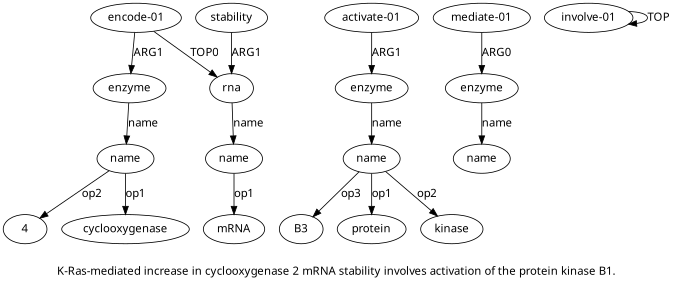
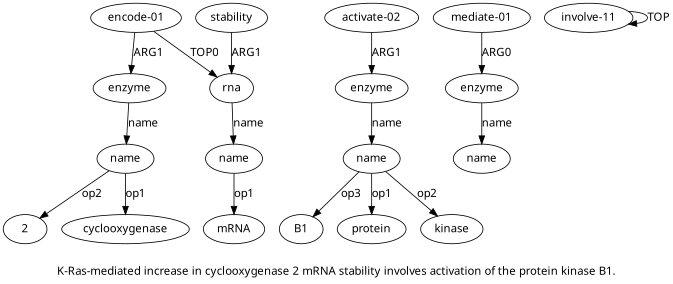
(372, 18) -> (372, 18)
(589, 18) -> (589, 18)
(25, 229) -> (25, 229)
(301, 229) -> (301, 229)
